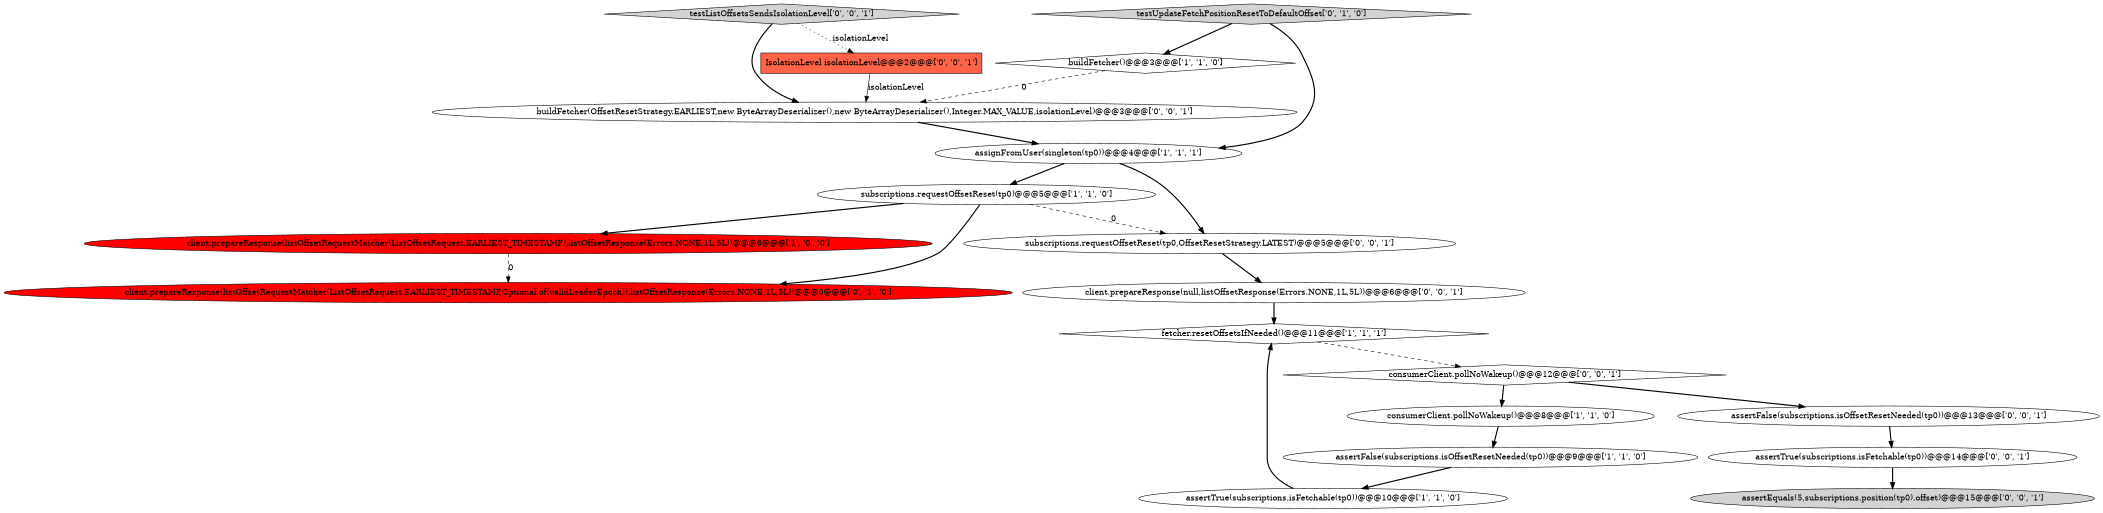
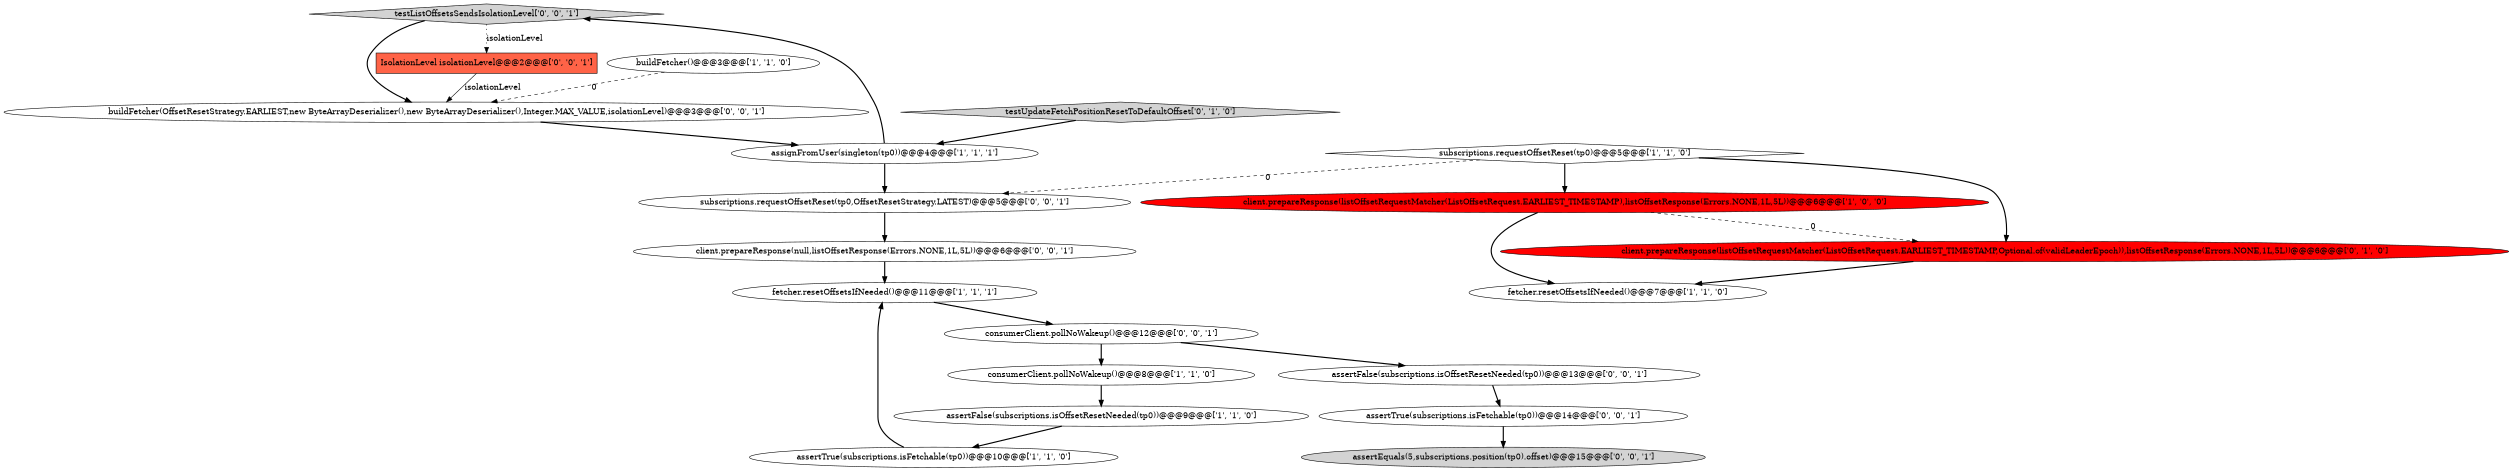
(1201, 38) -> none
(1145, 63) -> (713, 63)
(1040, 173) -> (765, 37)
(986, 195) -> (1565, 153)
none -> (1618, 293)
(1274, 334) -> (885, 293)
(1386, 354) -> (990, 313)
(1505, 375) -> (1101, 334)
